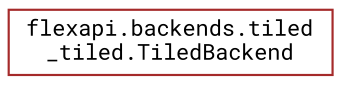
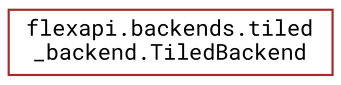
(171, 42) -> (171, 42)
